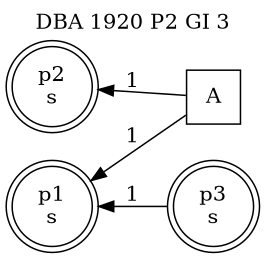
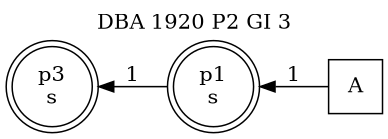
(52, 87) -> none
(140, 206) -> (140, 87)
